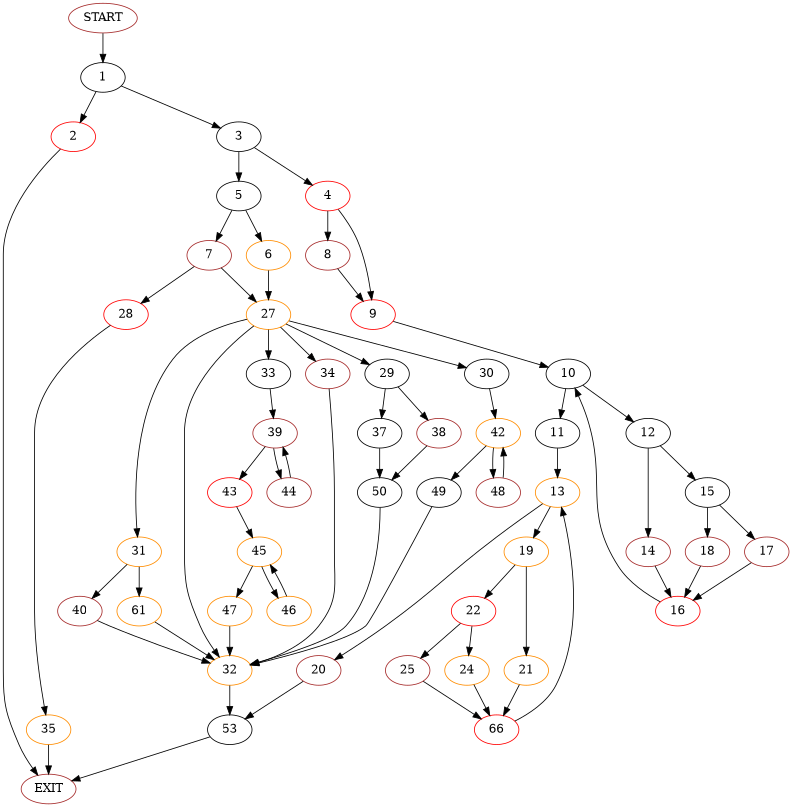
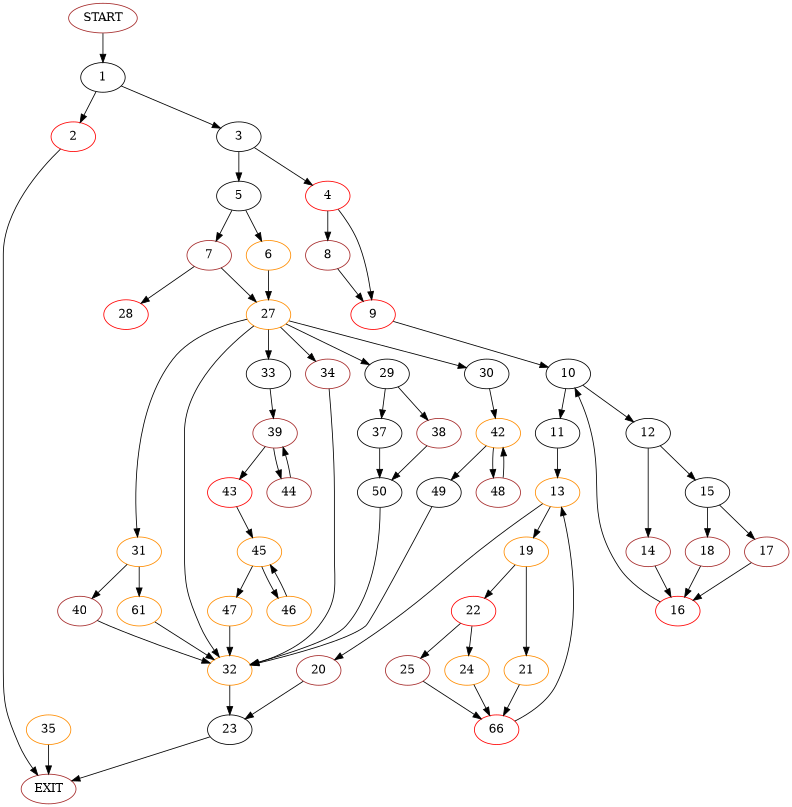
(35, 502) -> none
(230, 730) -> (230, 730)
